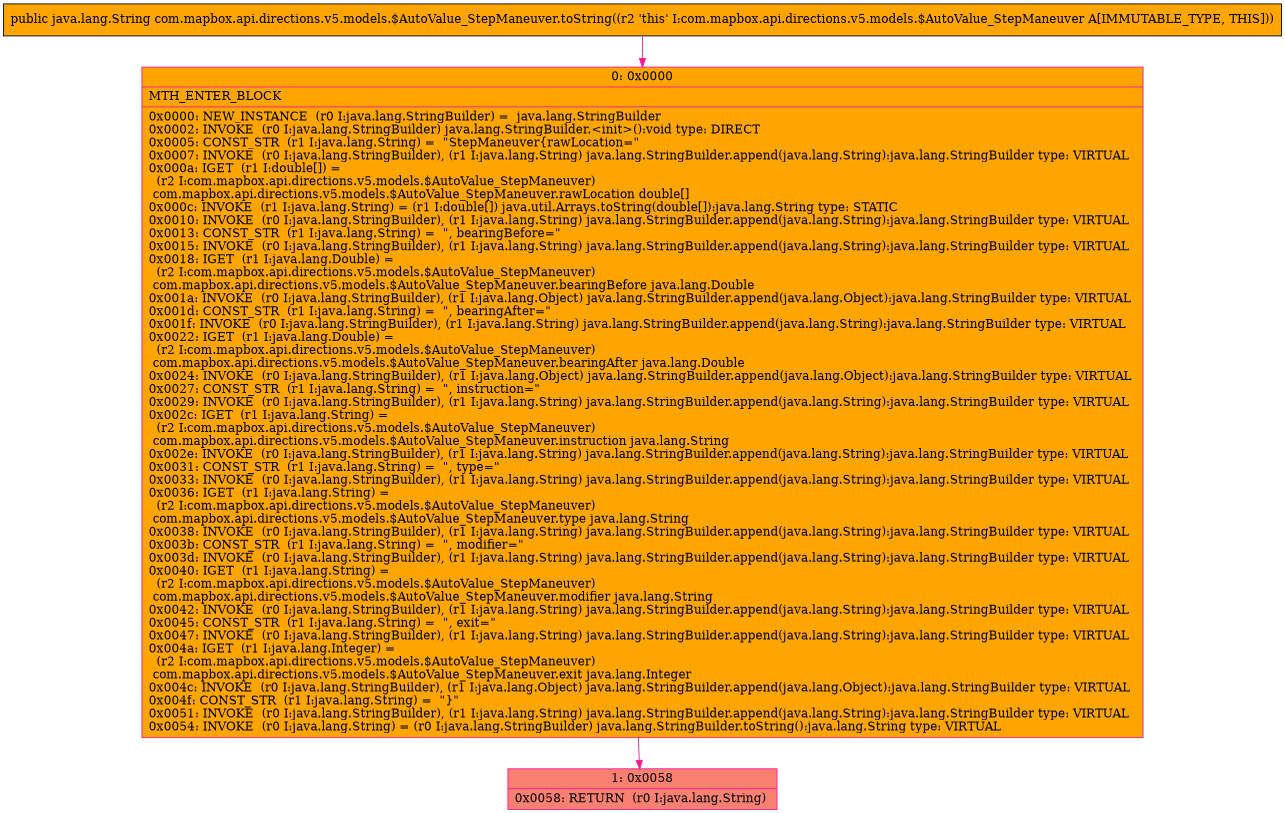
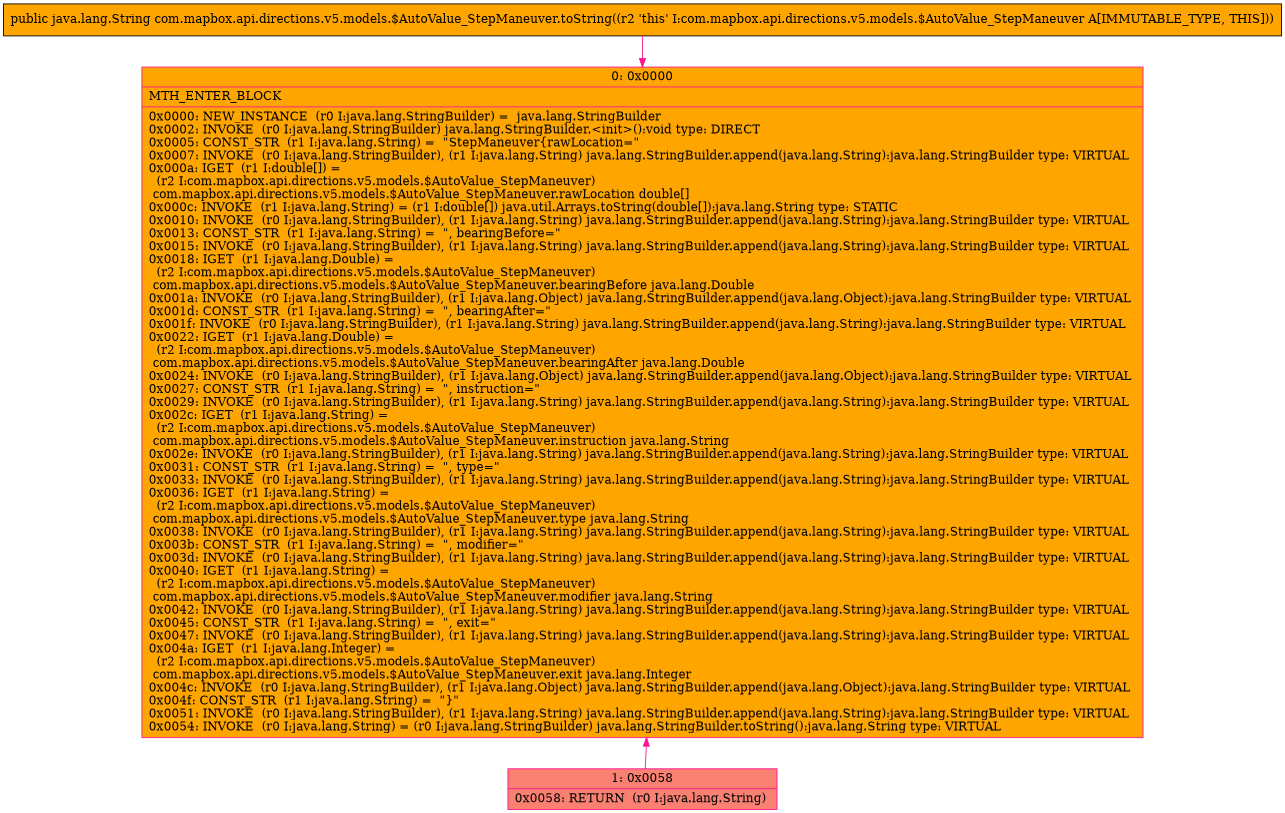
(639, 749) -> (646, 758)
